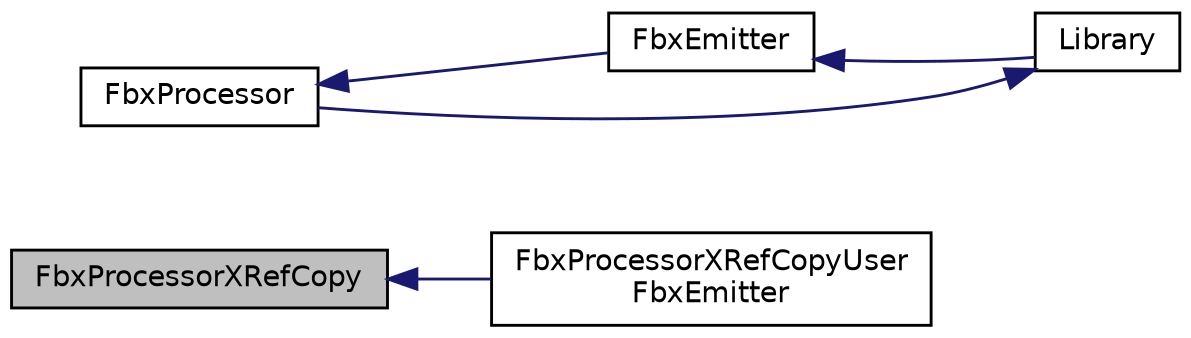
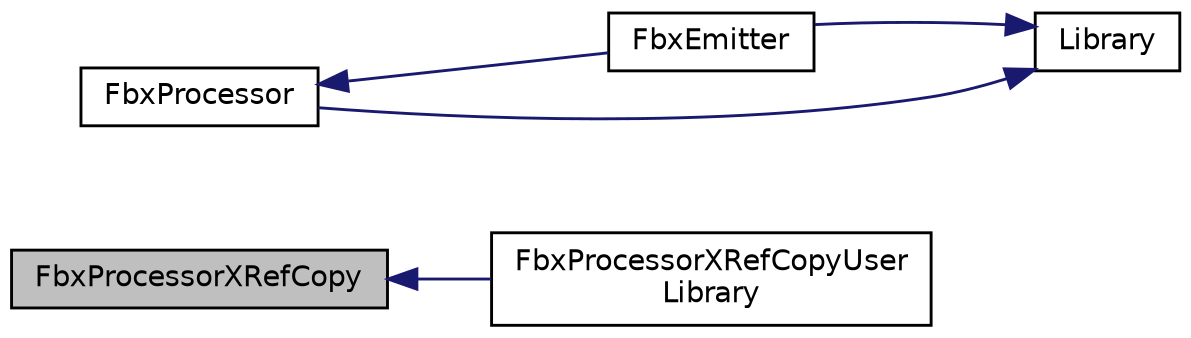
(940, 61) -> (910, 22)
(711, 279) -> (711, 279)
